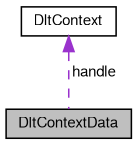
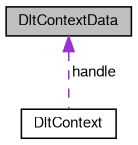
(69, 80) -> (69, 80)
